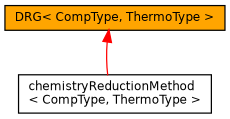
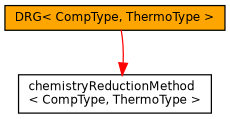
(107, 59) -> (123, 46)
